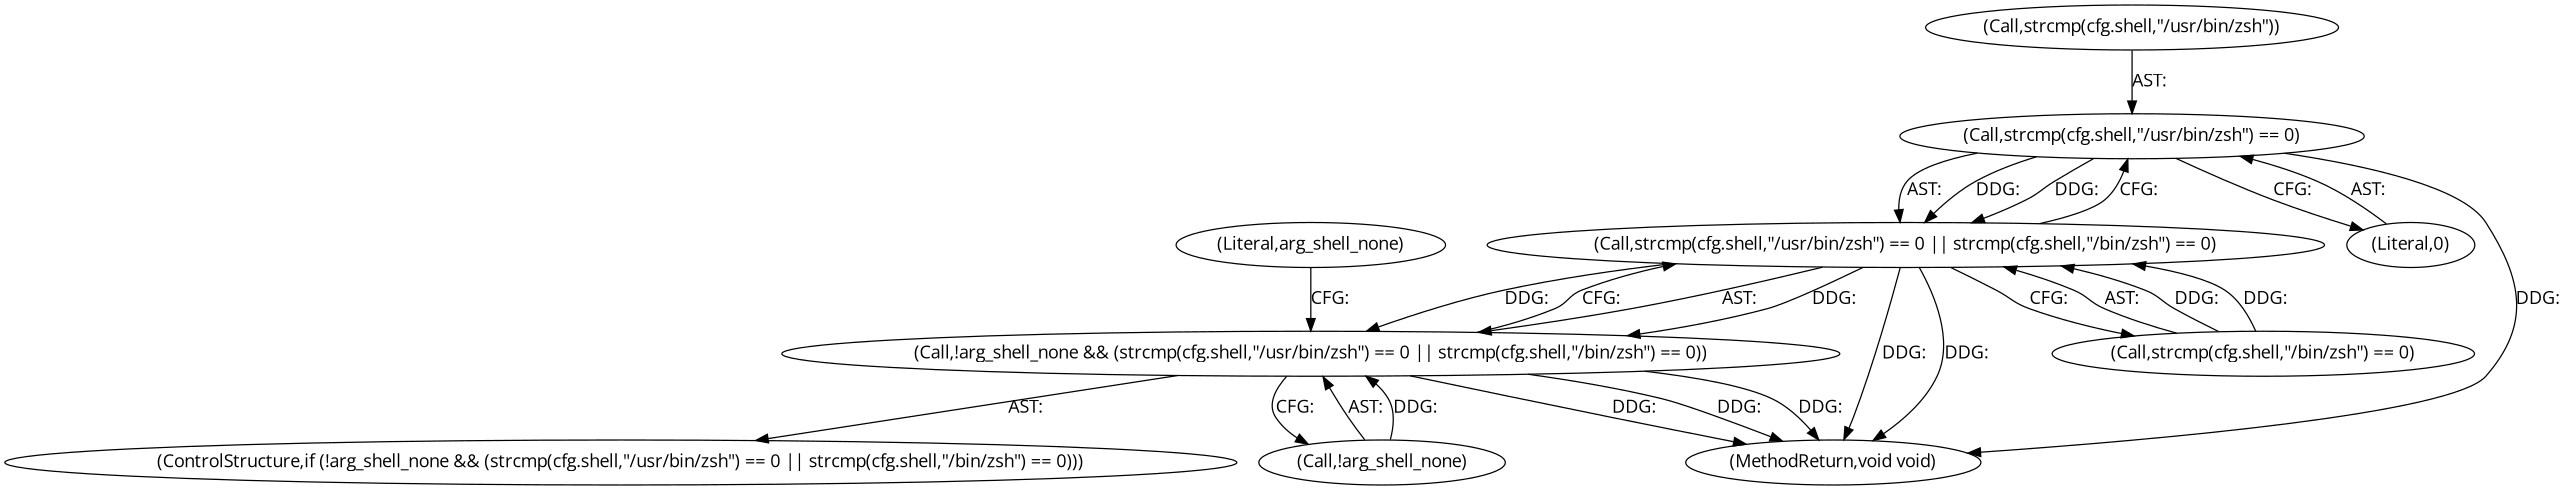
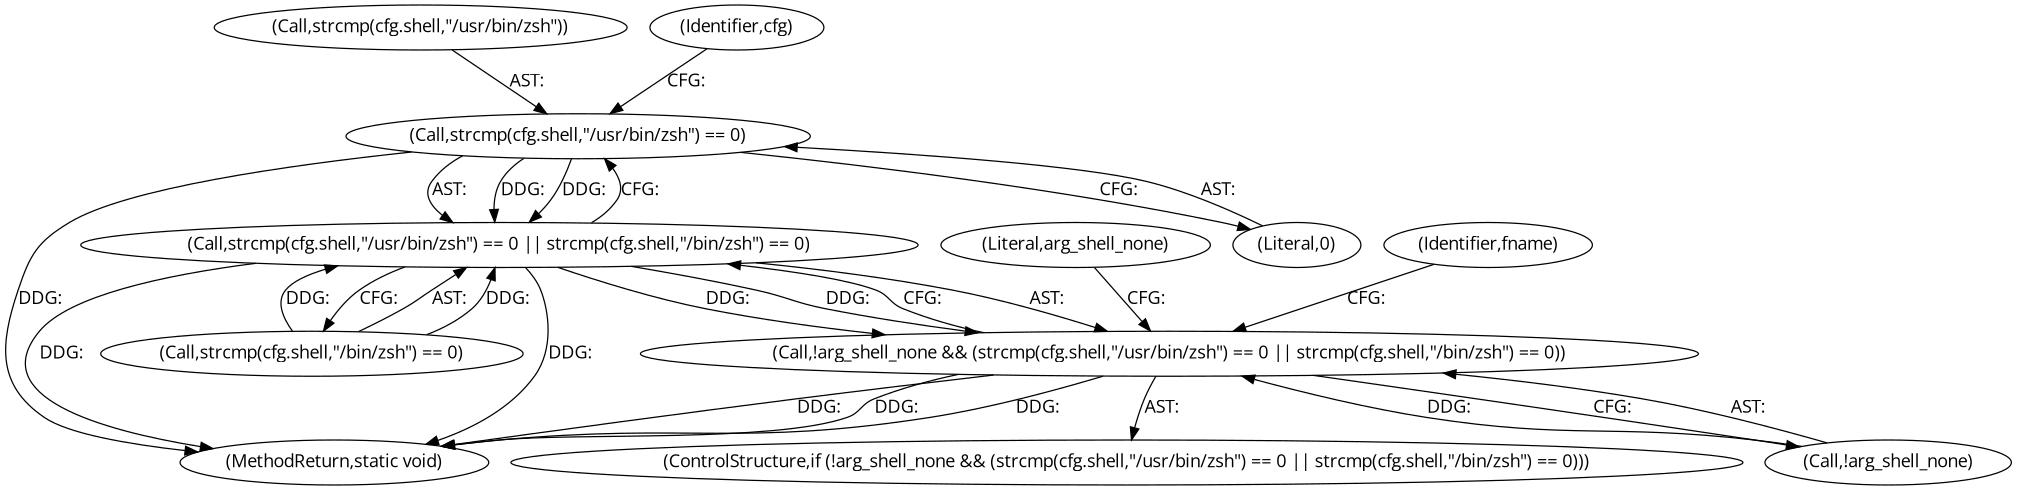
none -> (737, 28)
none -> (1488, 245)
(1833, 462) -> (334, 462)
